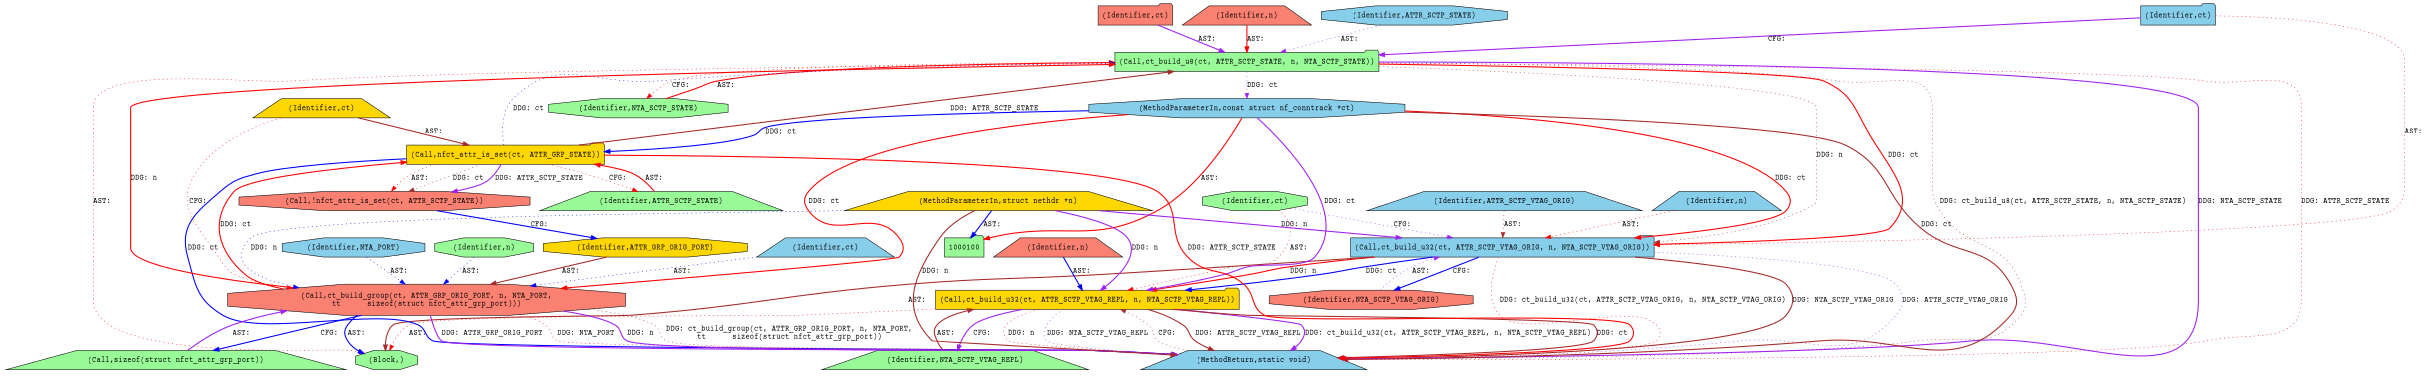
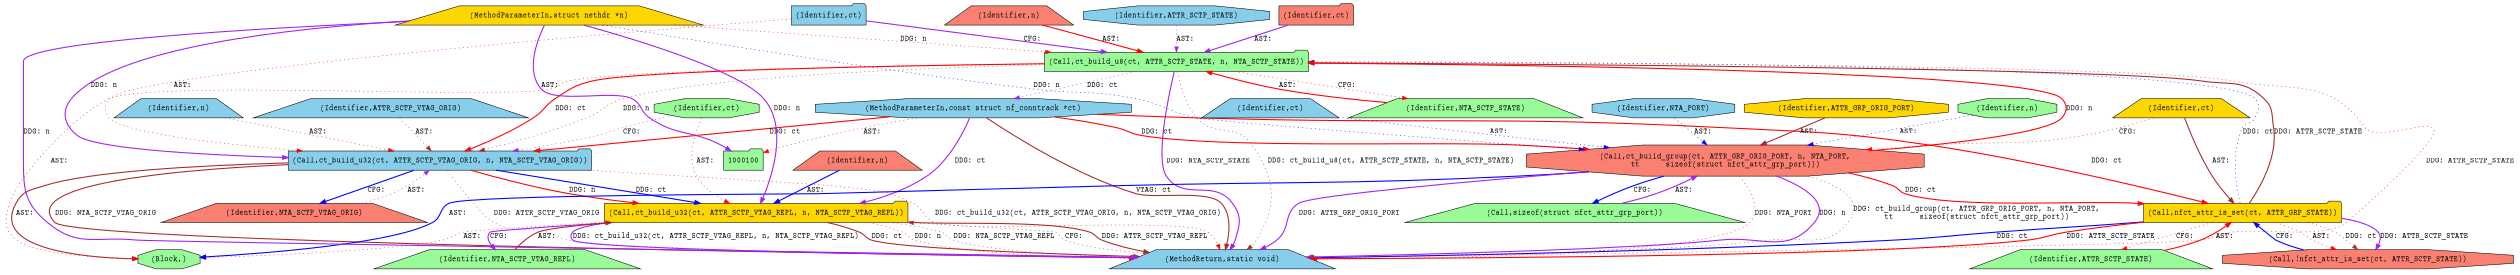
none -> (860, 38)
(638, 108) -> (1466, 108)
(847, 119) -> (1653, 125)
(1137, 220) -> (842, 132)
(983, 222) -> (607, 95)
(514, 224) -> (2279, 242)
(1936, 224) -> (1154, 190)
(1371, 300) -> (294, 213)
(972, 343) -> (309, 244)
